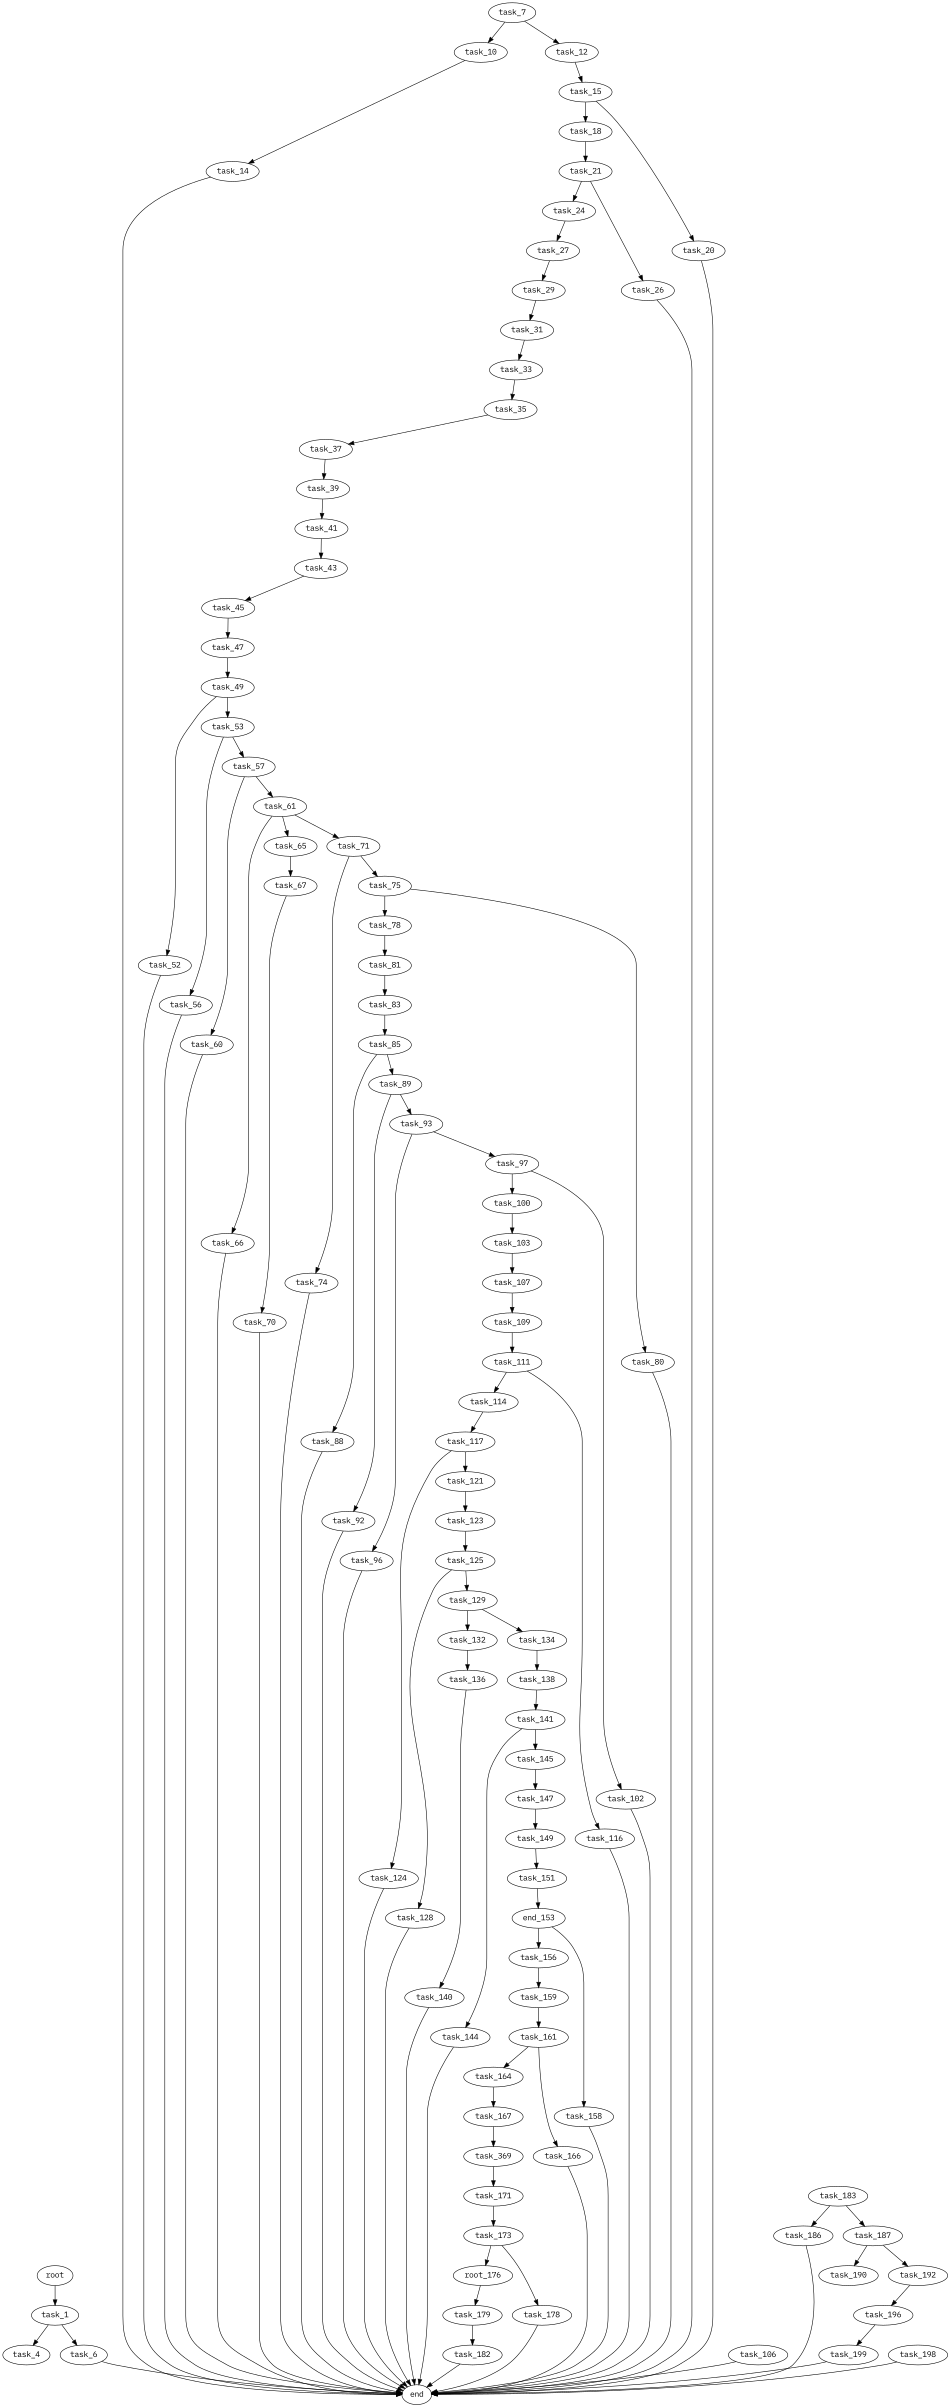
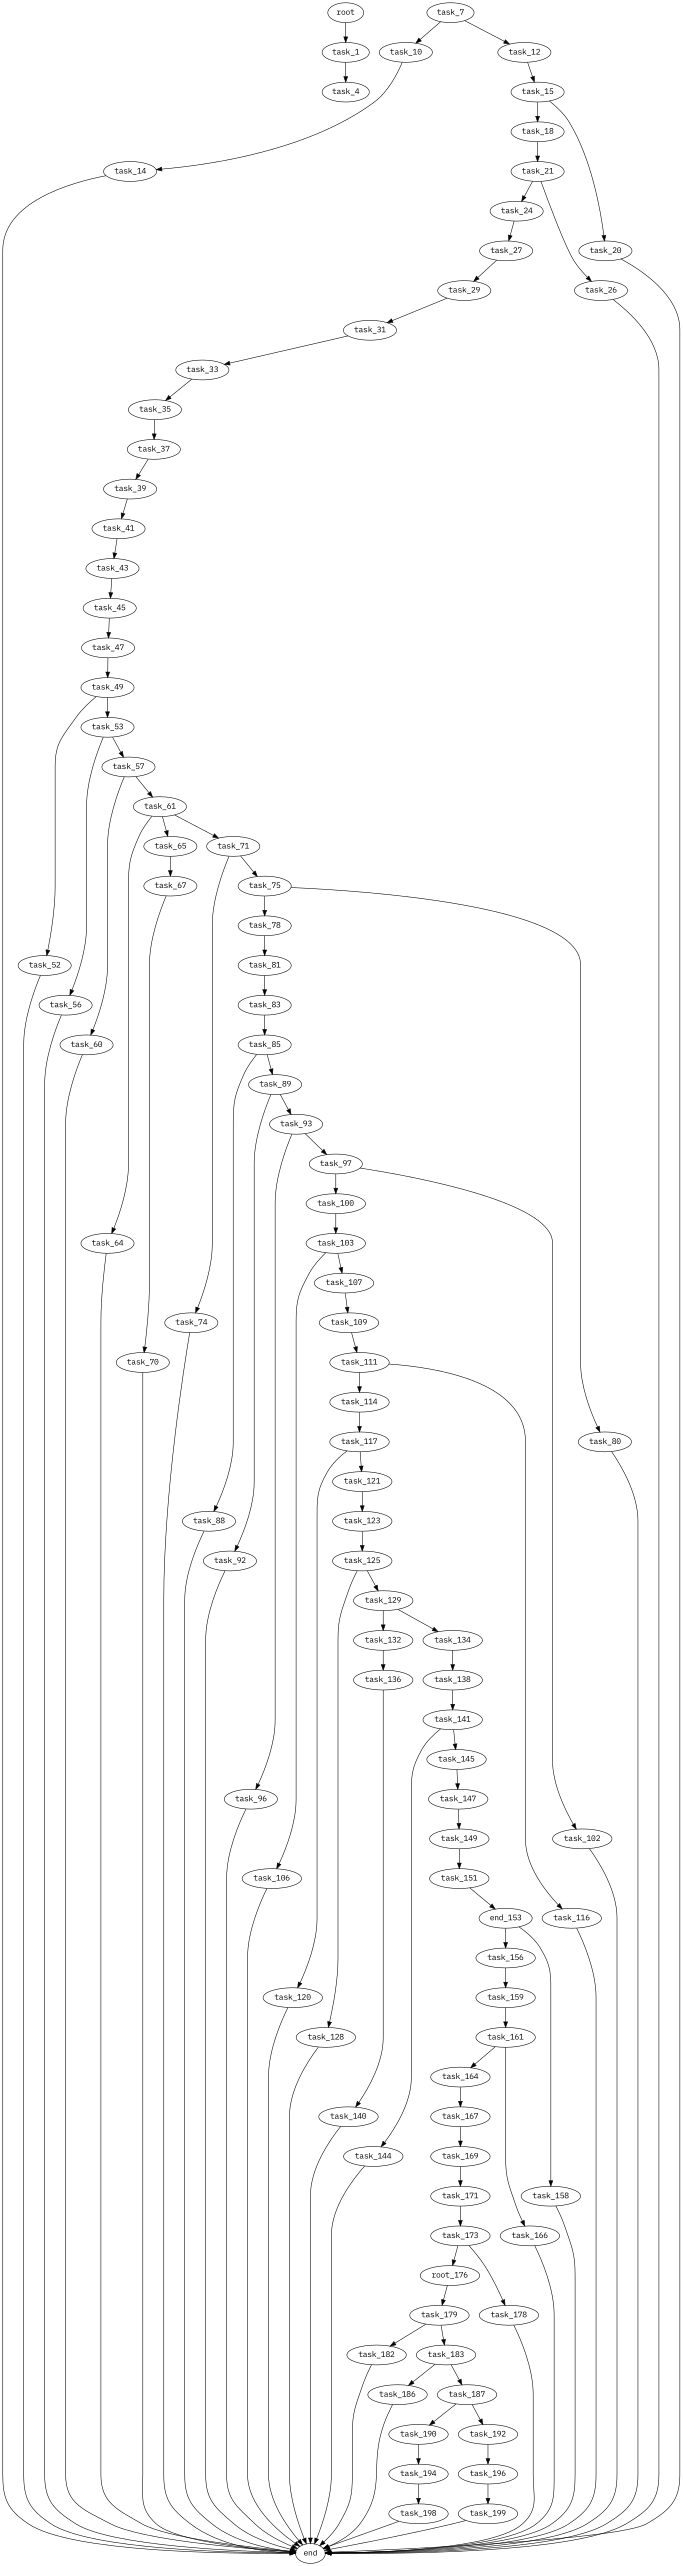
(228, 1243) -> (108, 1243)
none -> (296, 1555)
(389, 1879) -> (293, 1998)
(493, 2156) -> (460, 2156)
none -> (442, 2332)
(84, 2355) -> none
none -> (419, 2474)
